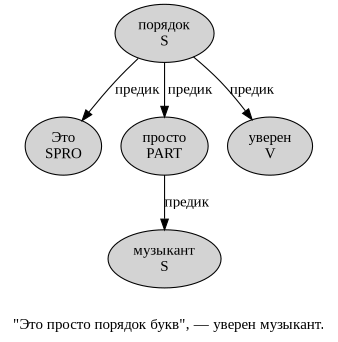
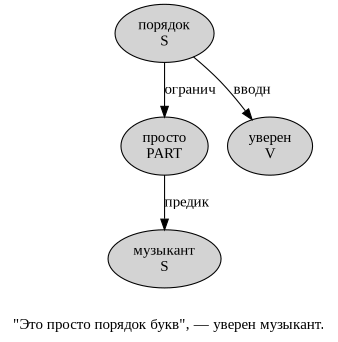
(190, 90) -> (190, 90)
(252, 90) -> (252, 90)
(63, 146) -> none
